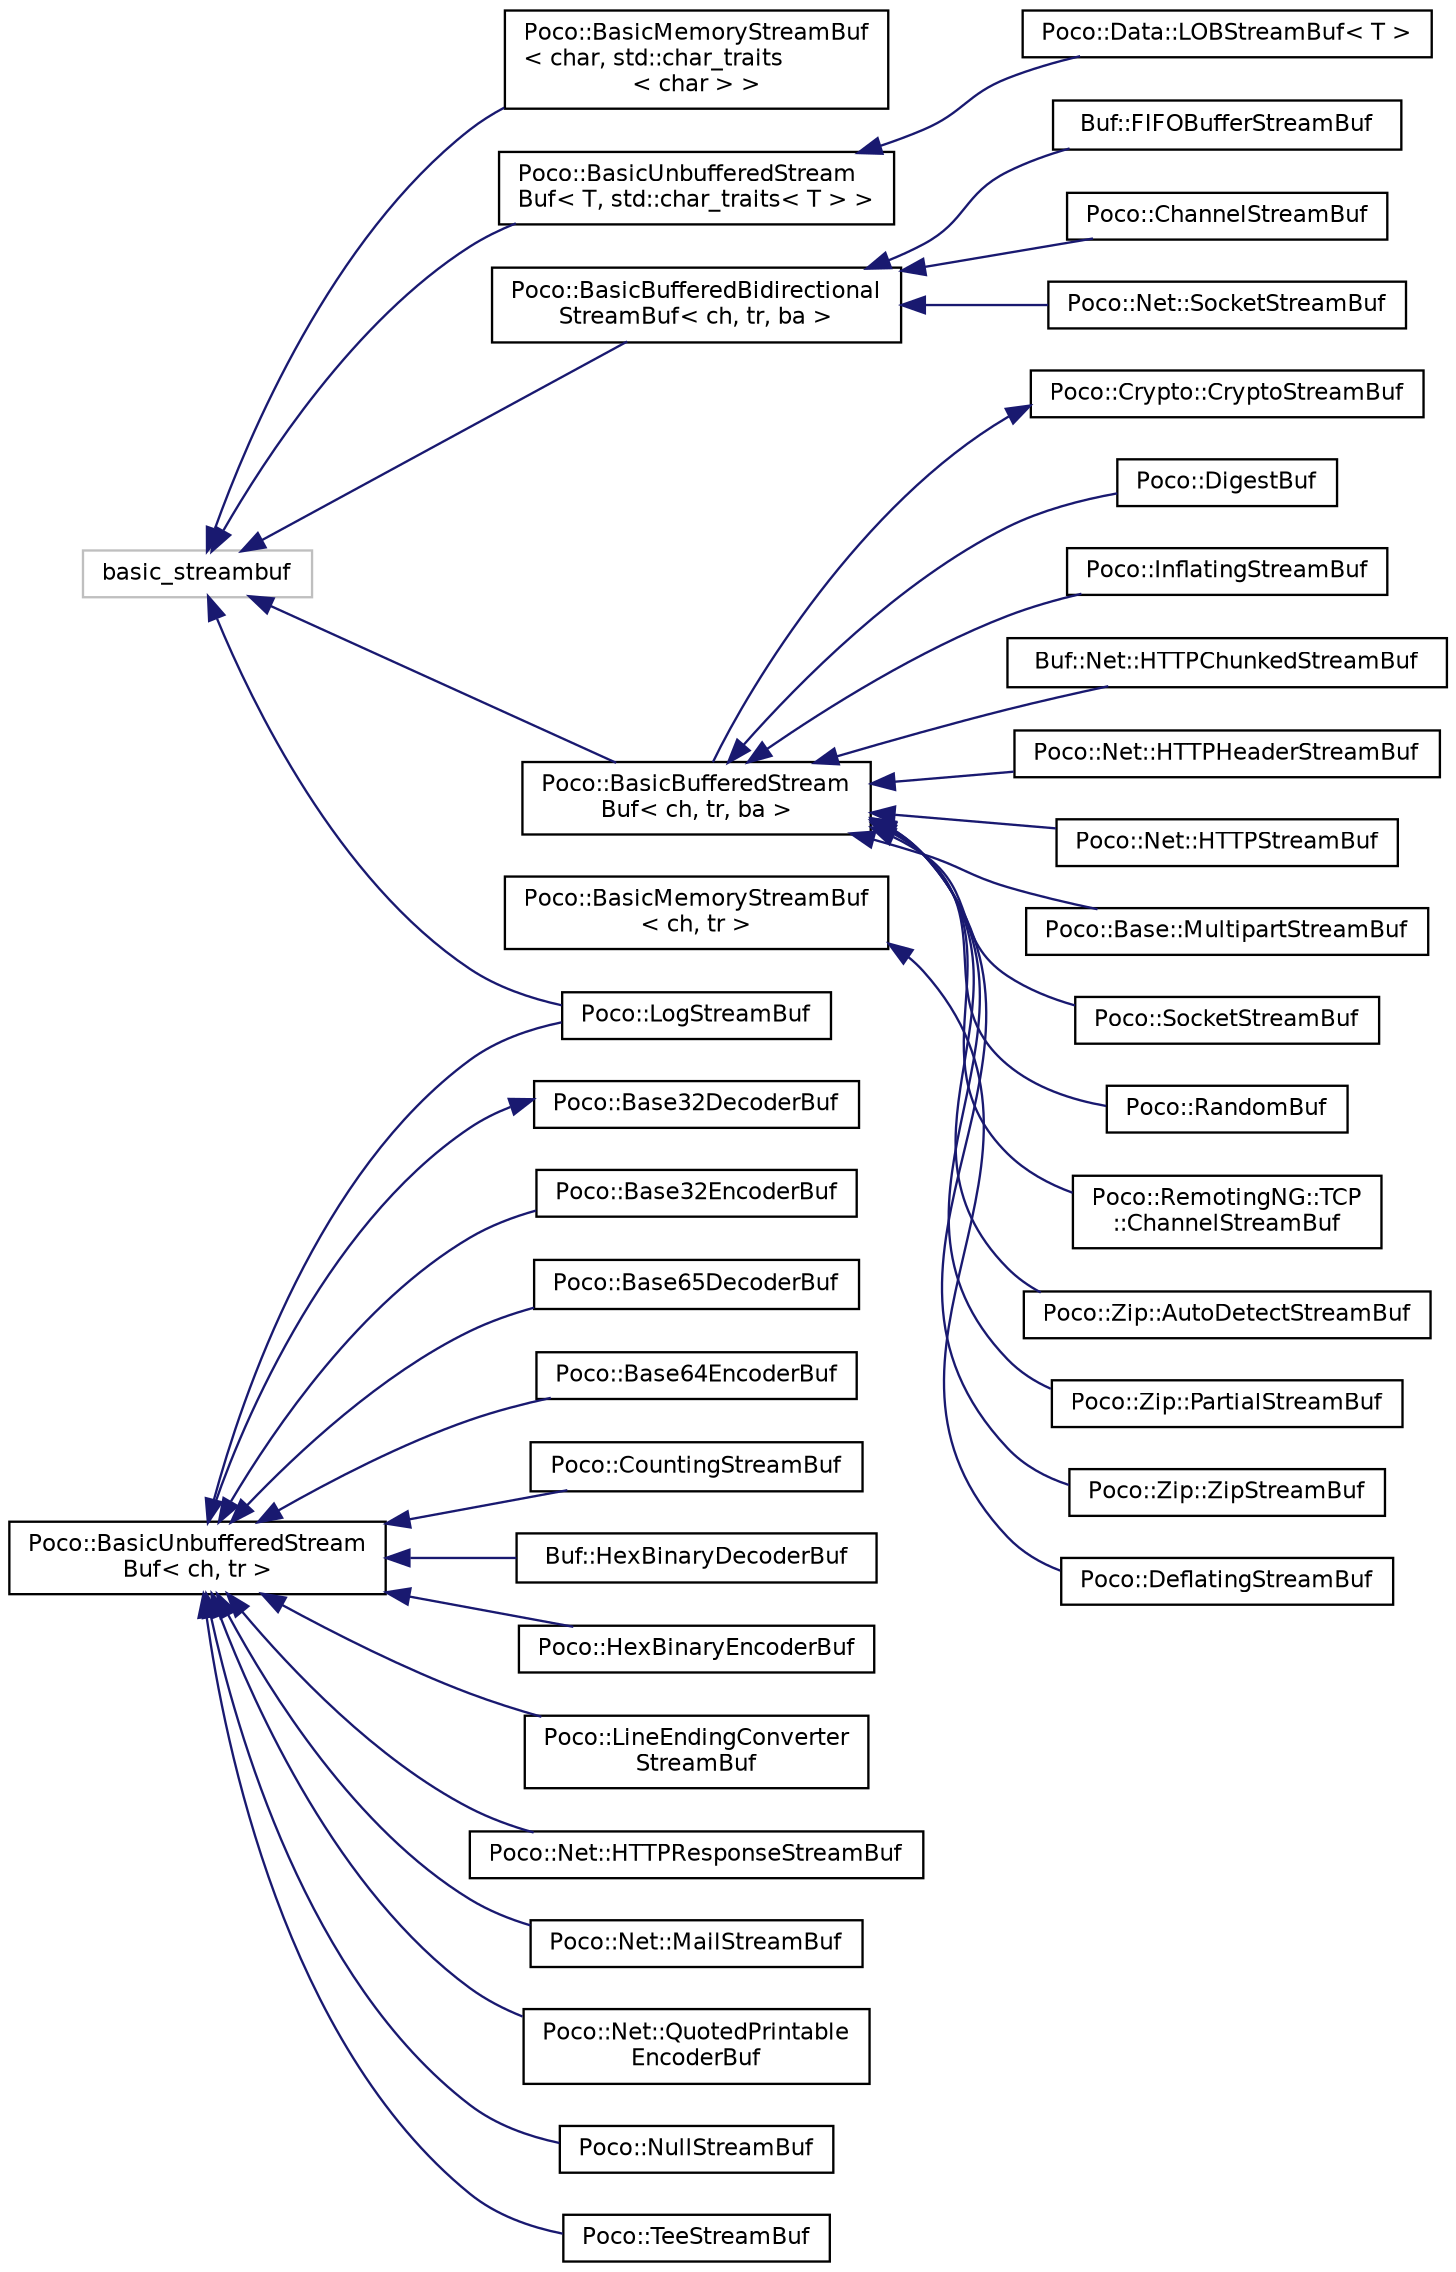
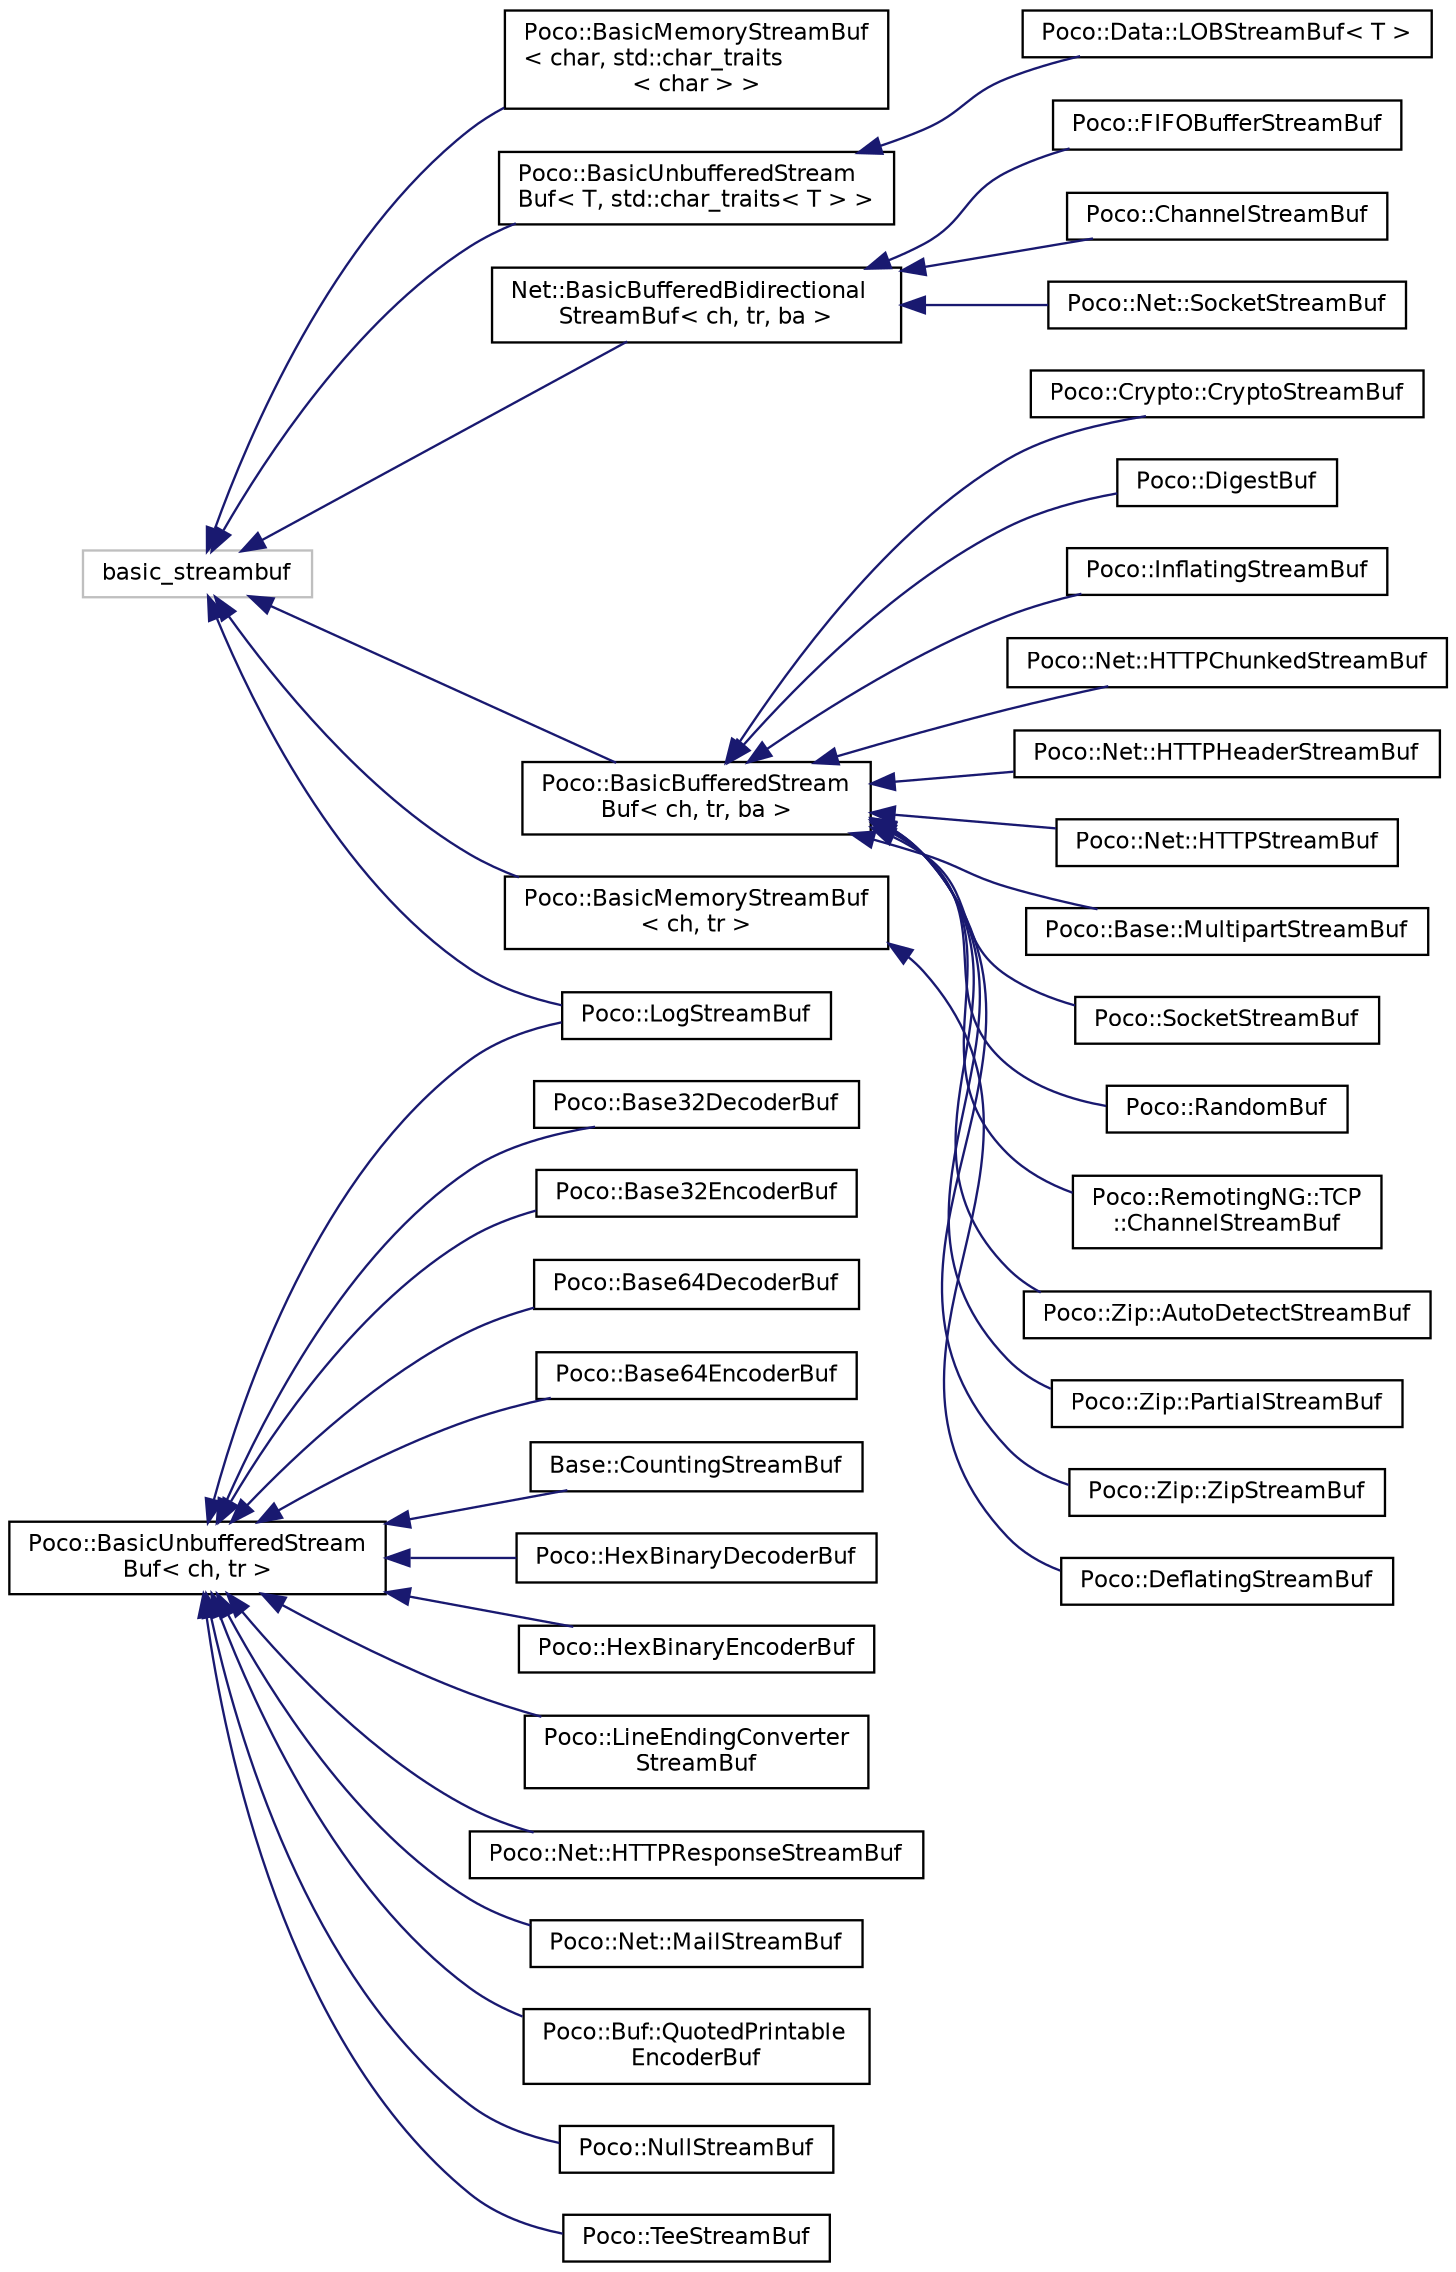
(1227, 125) -> (1227, 125)
(697, 305) -> (697, 305)
(838, 570) -> (910, 535)
(1227, 663) -> (1227, 663)
none -> (357, 766)
(697, 1284) -> (697, 1284)
(322, 1286) -> (367, 1266)
(697, 1467) -> (697, 1467)
(697, 1558) -> (697, 1558)
(697, 2046) -> (697, 2046)
